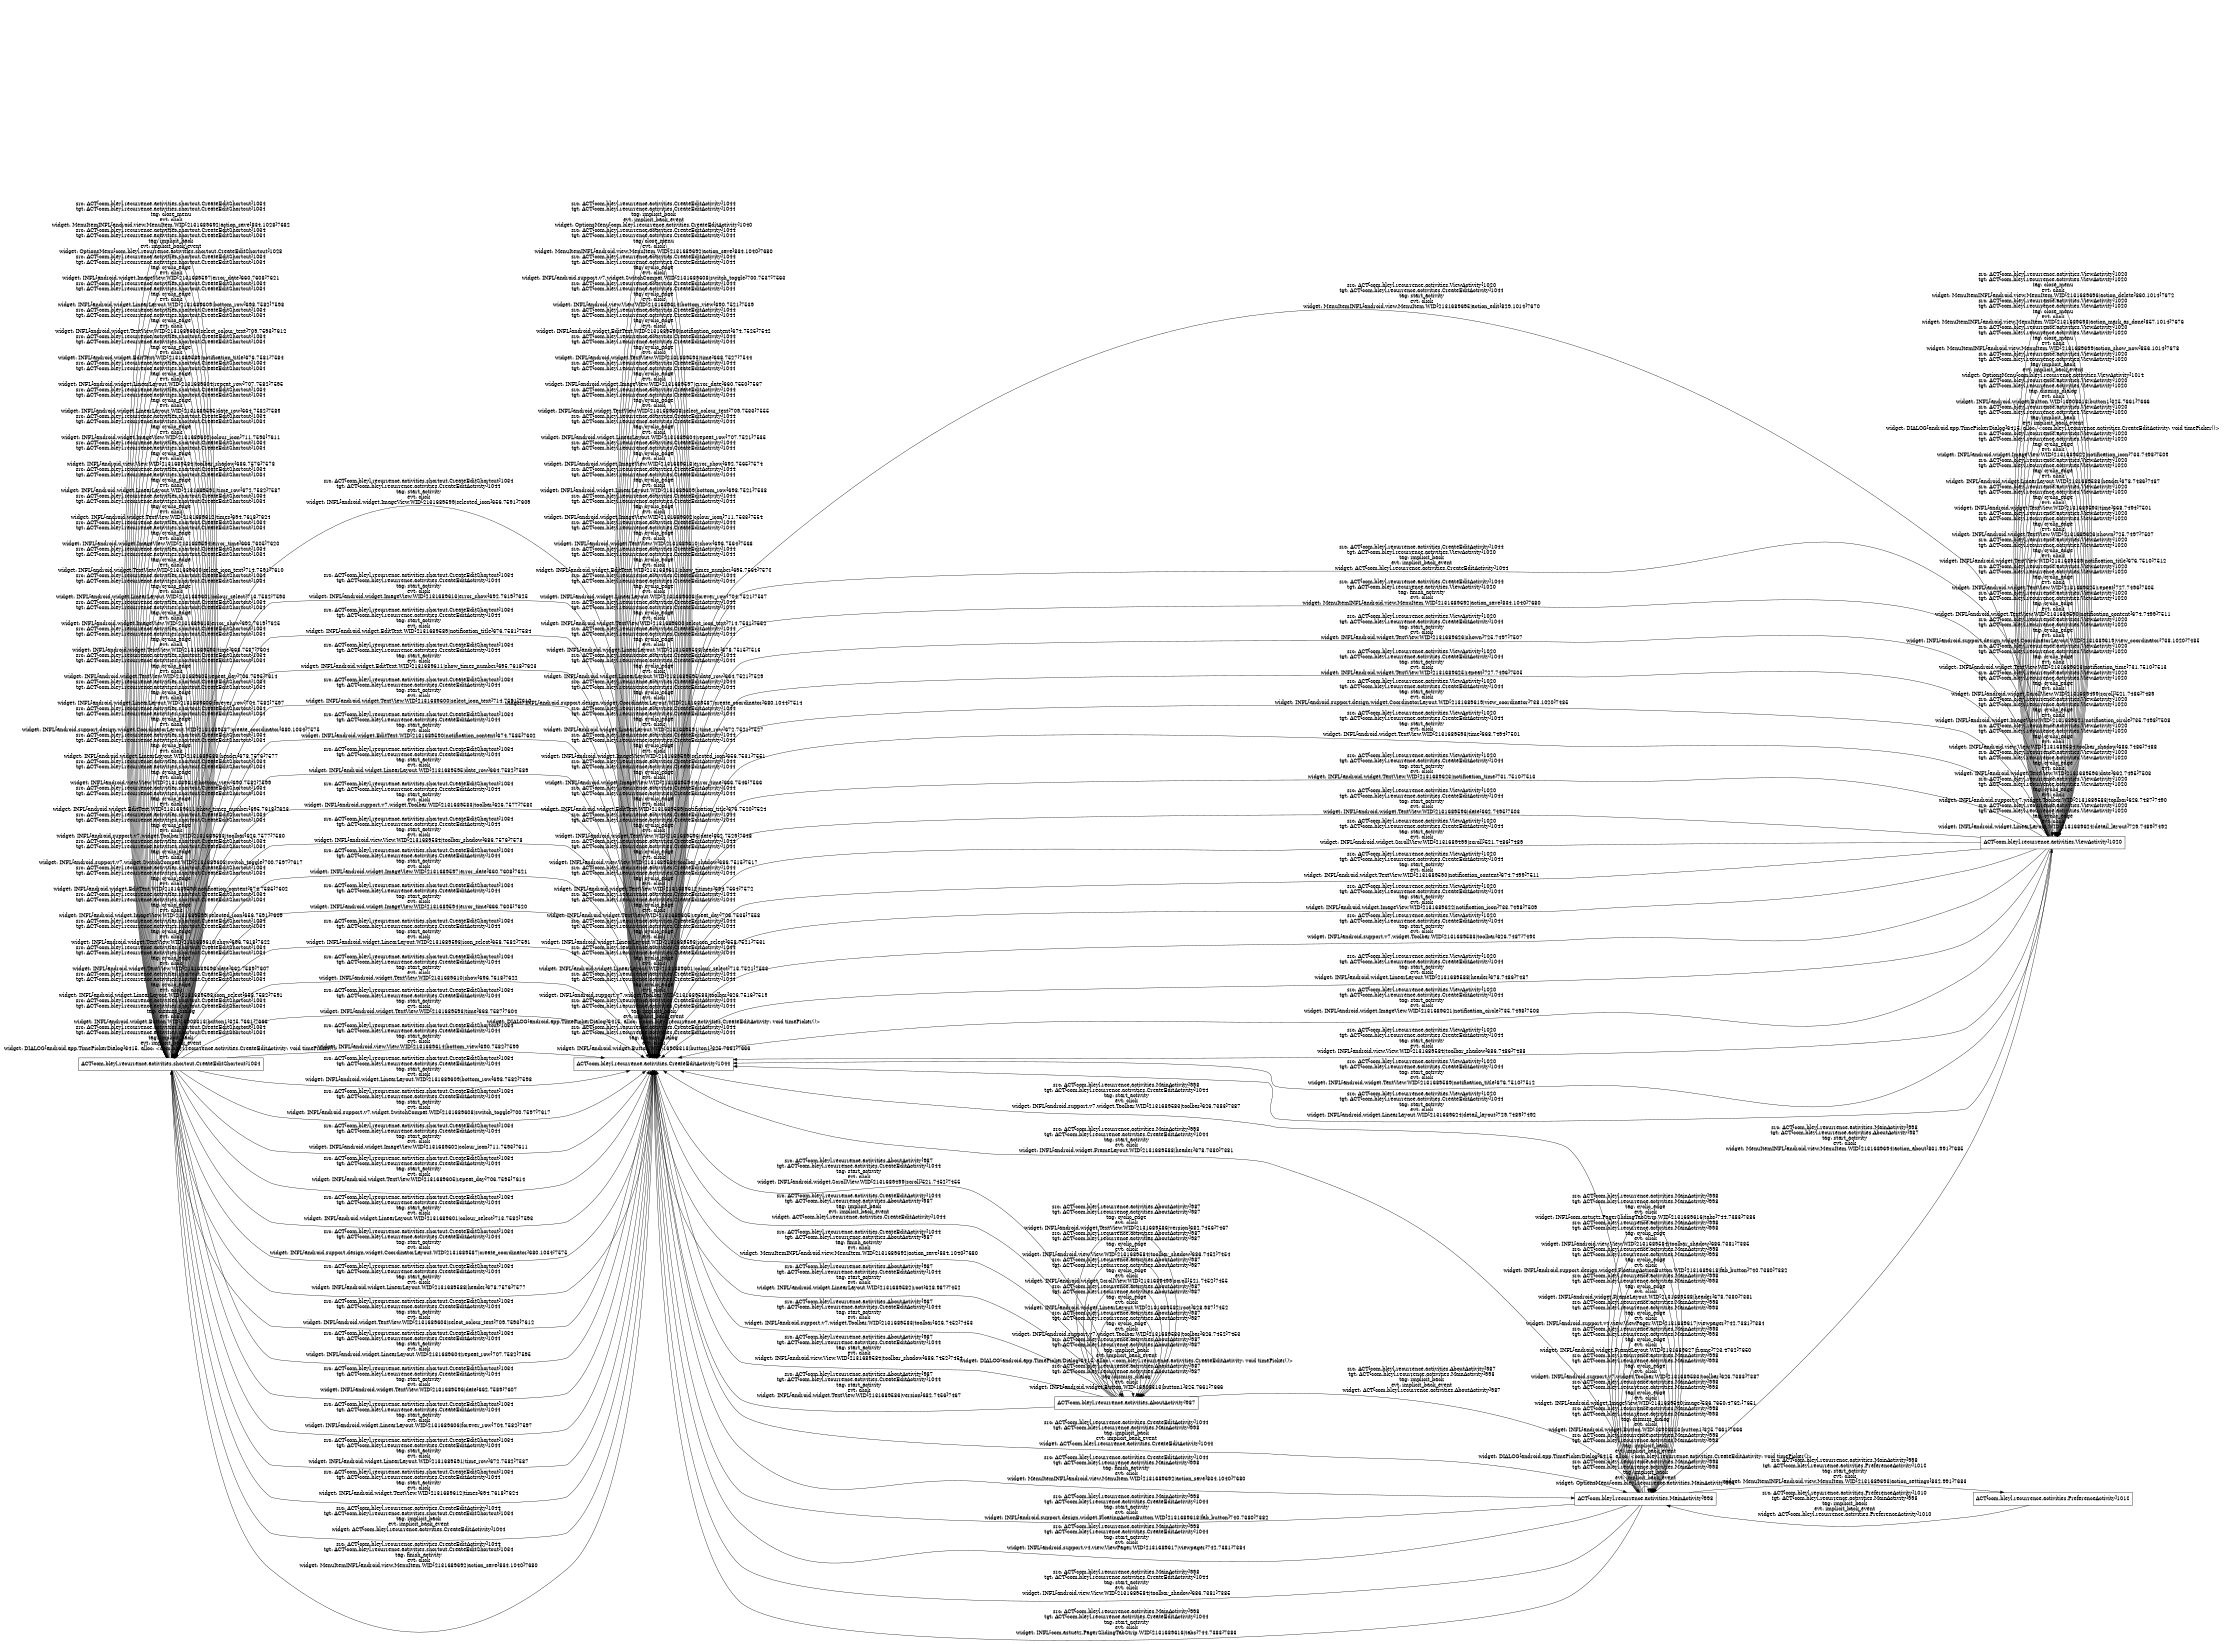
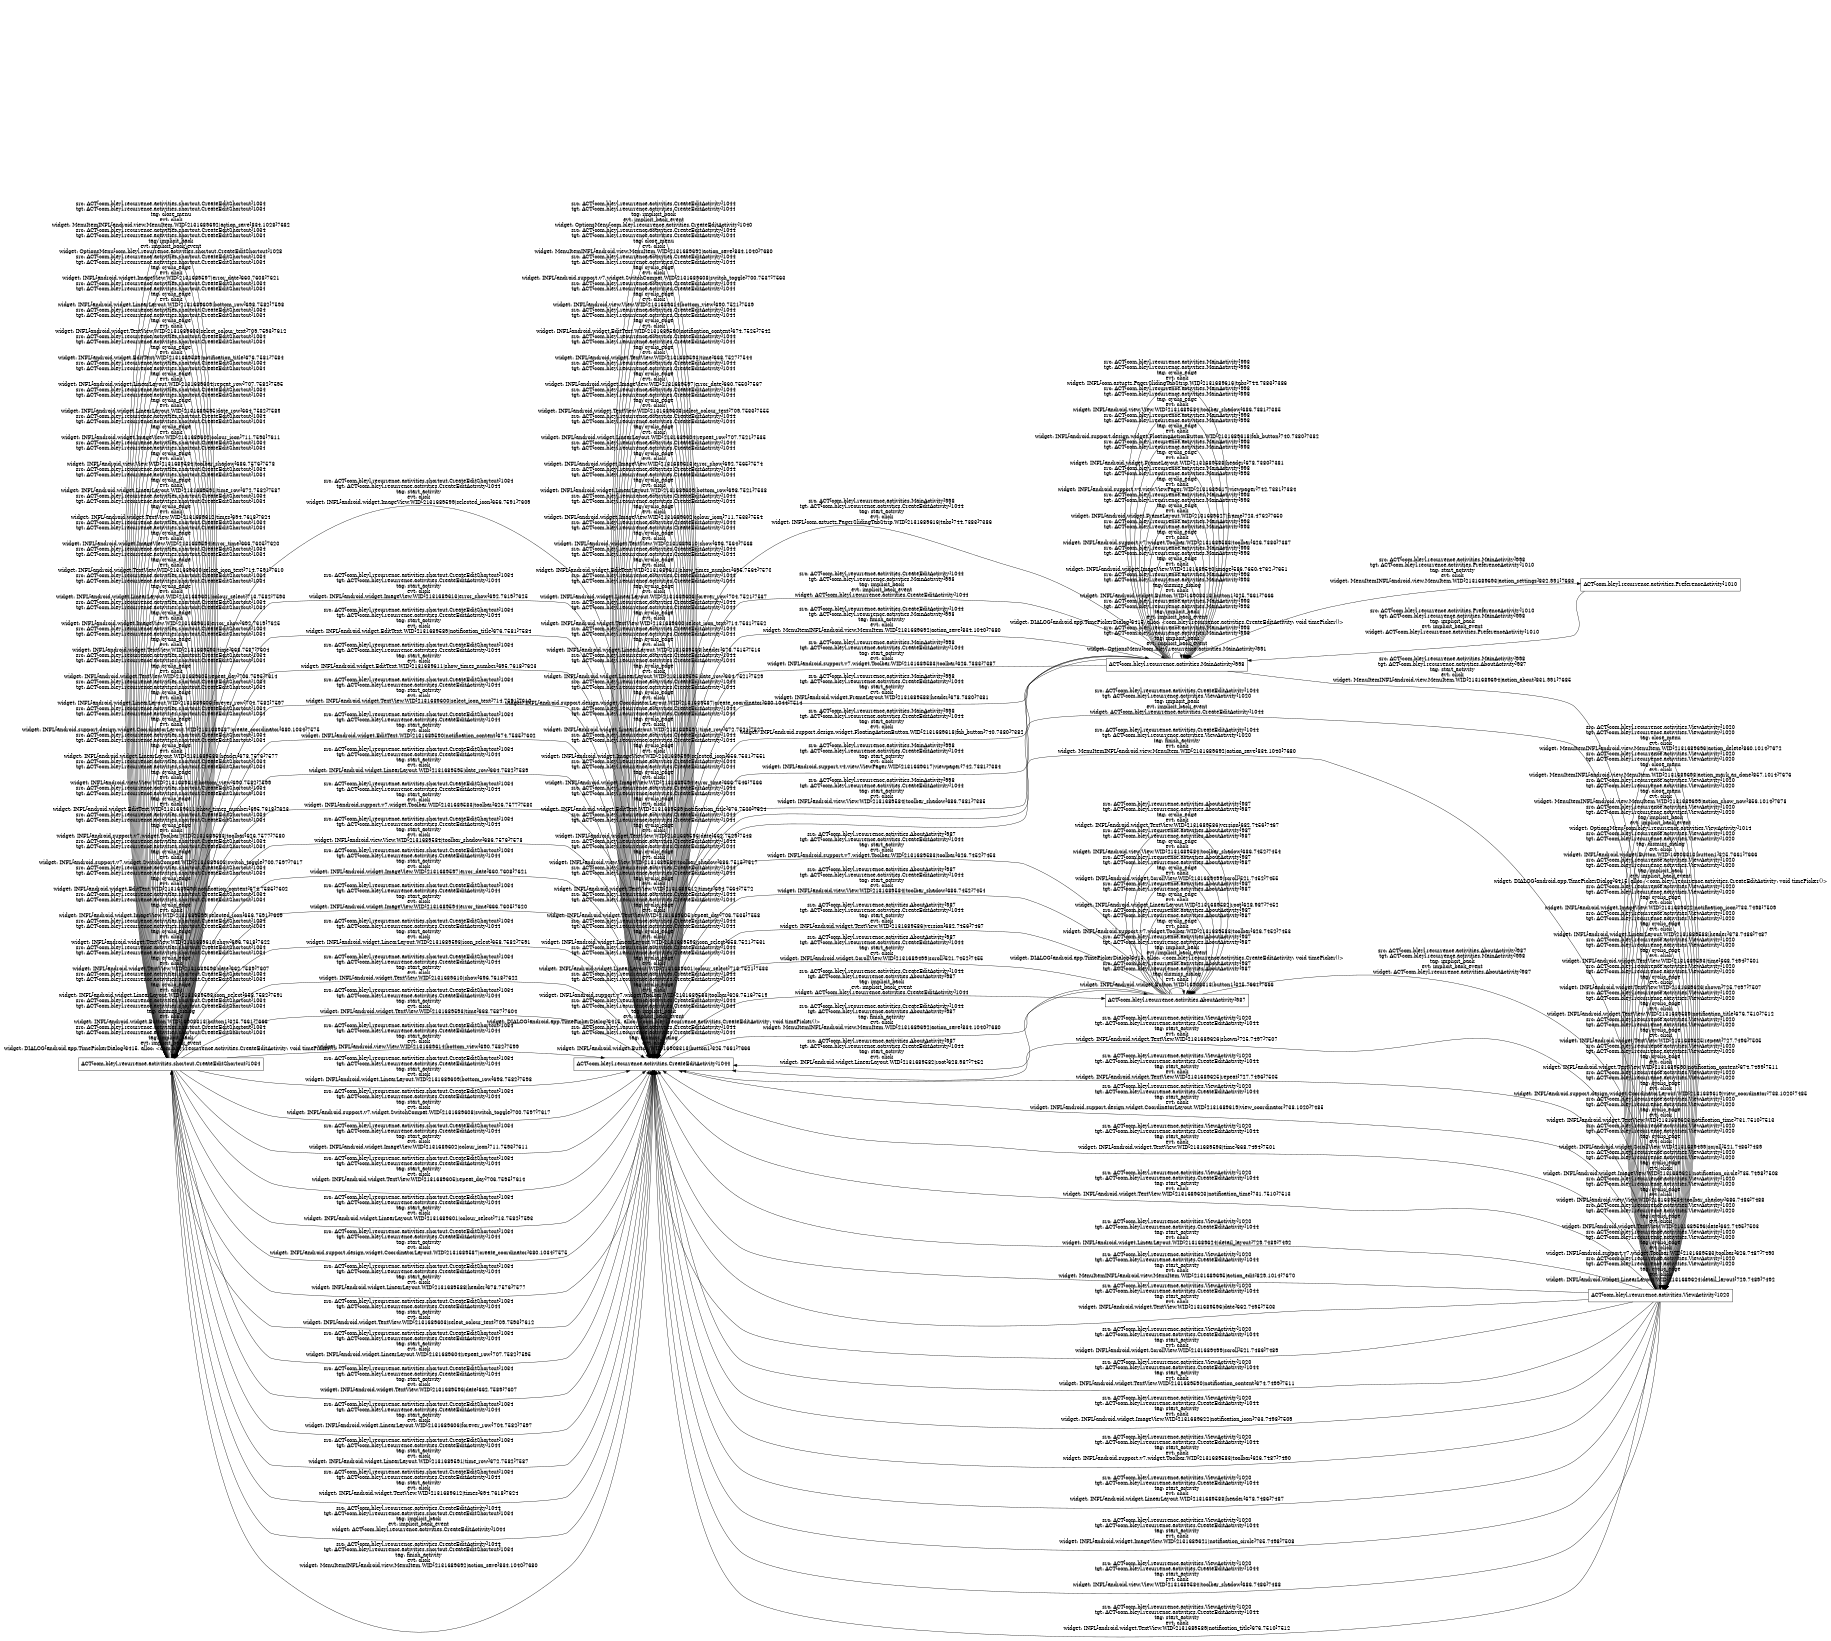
(1424, 1402) -> (1526, 1006)
